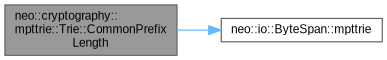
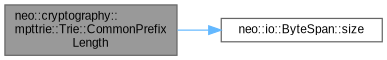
(302, 30) -> (302, 30)
